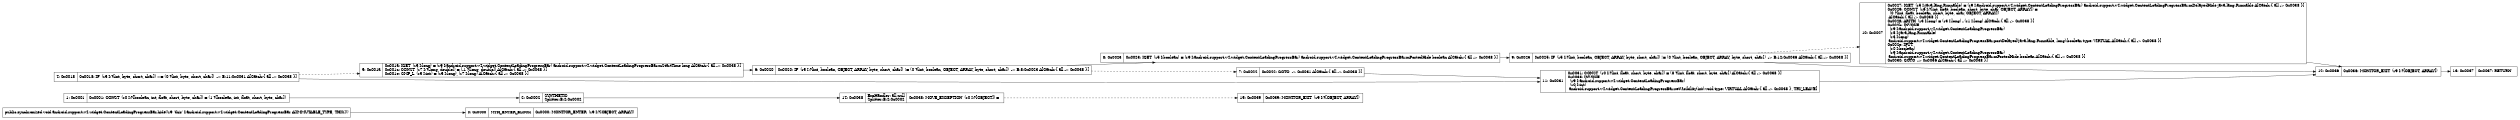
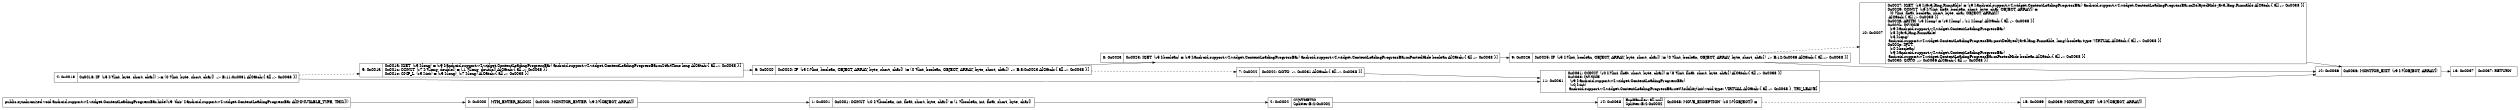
none -> (722, 102)
